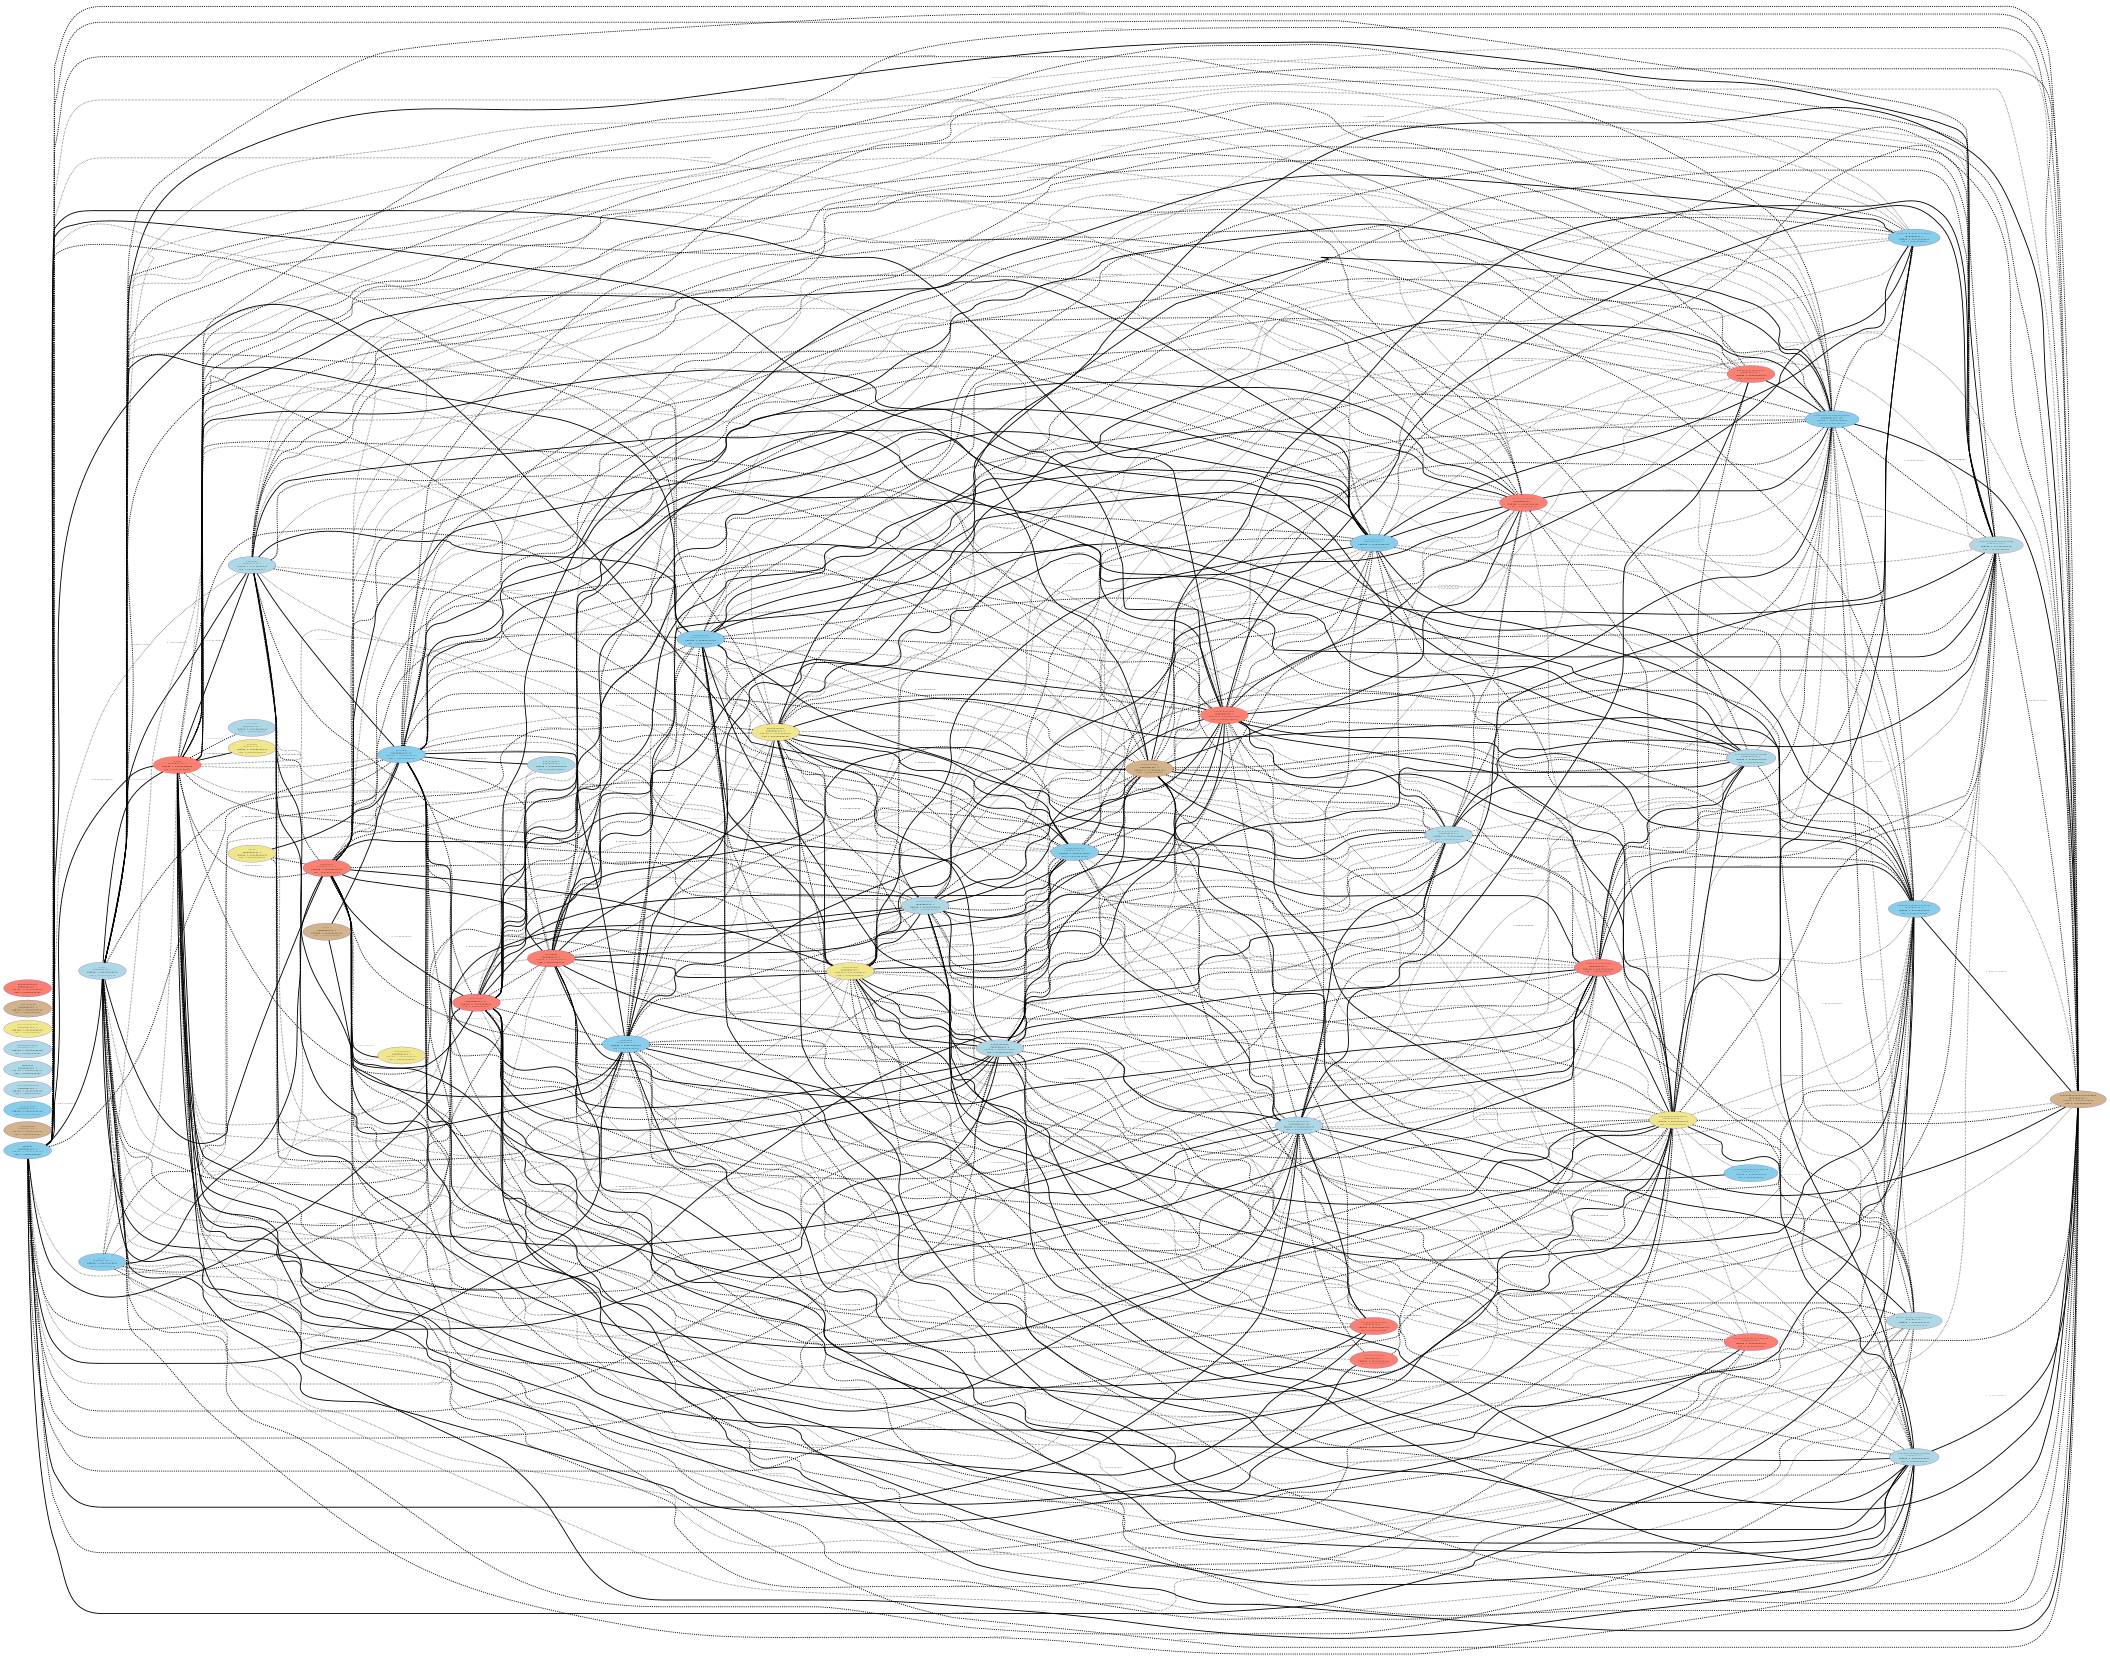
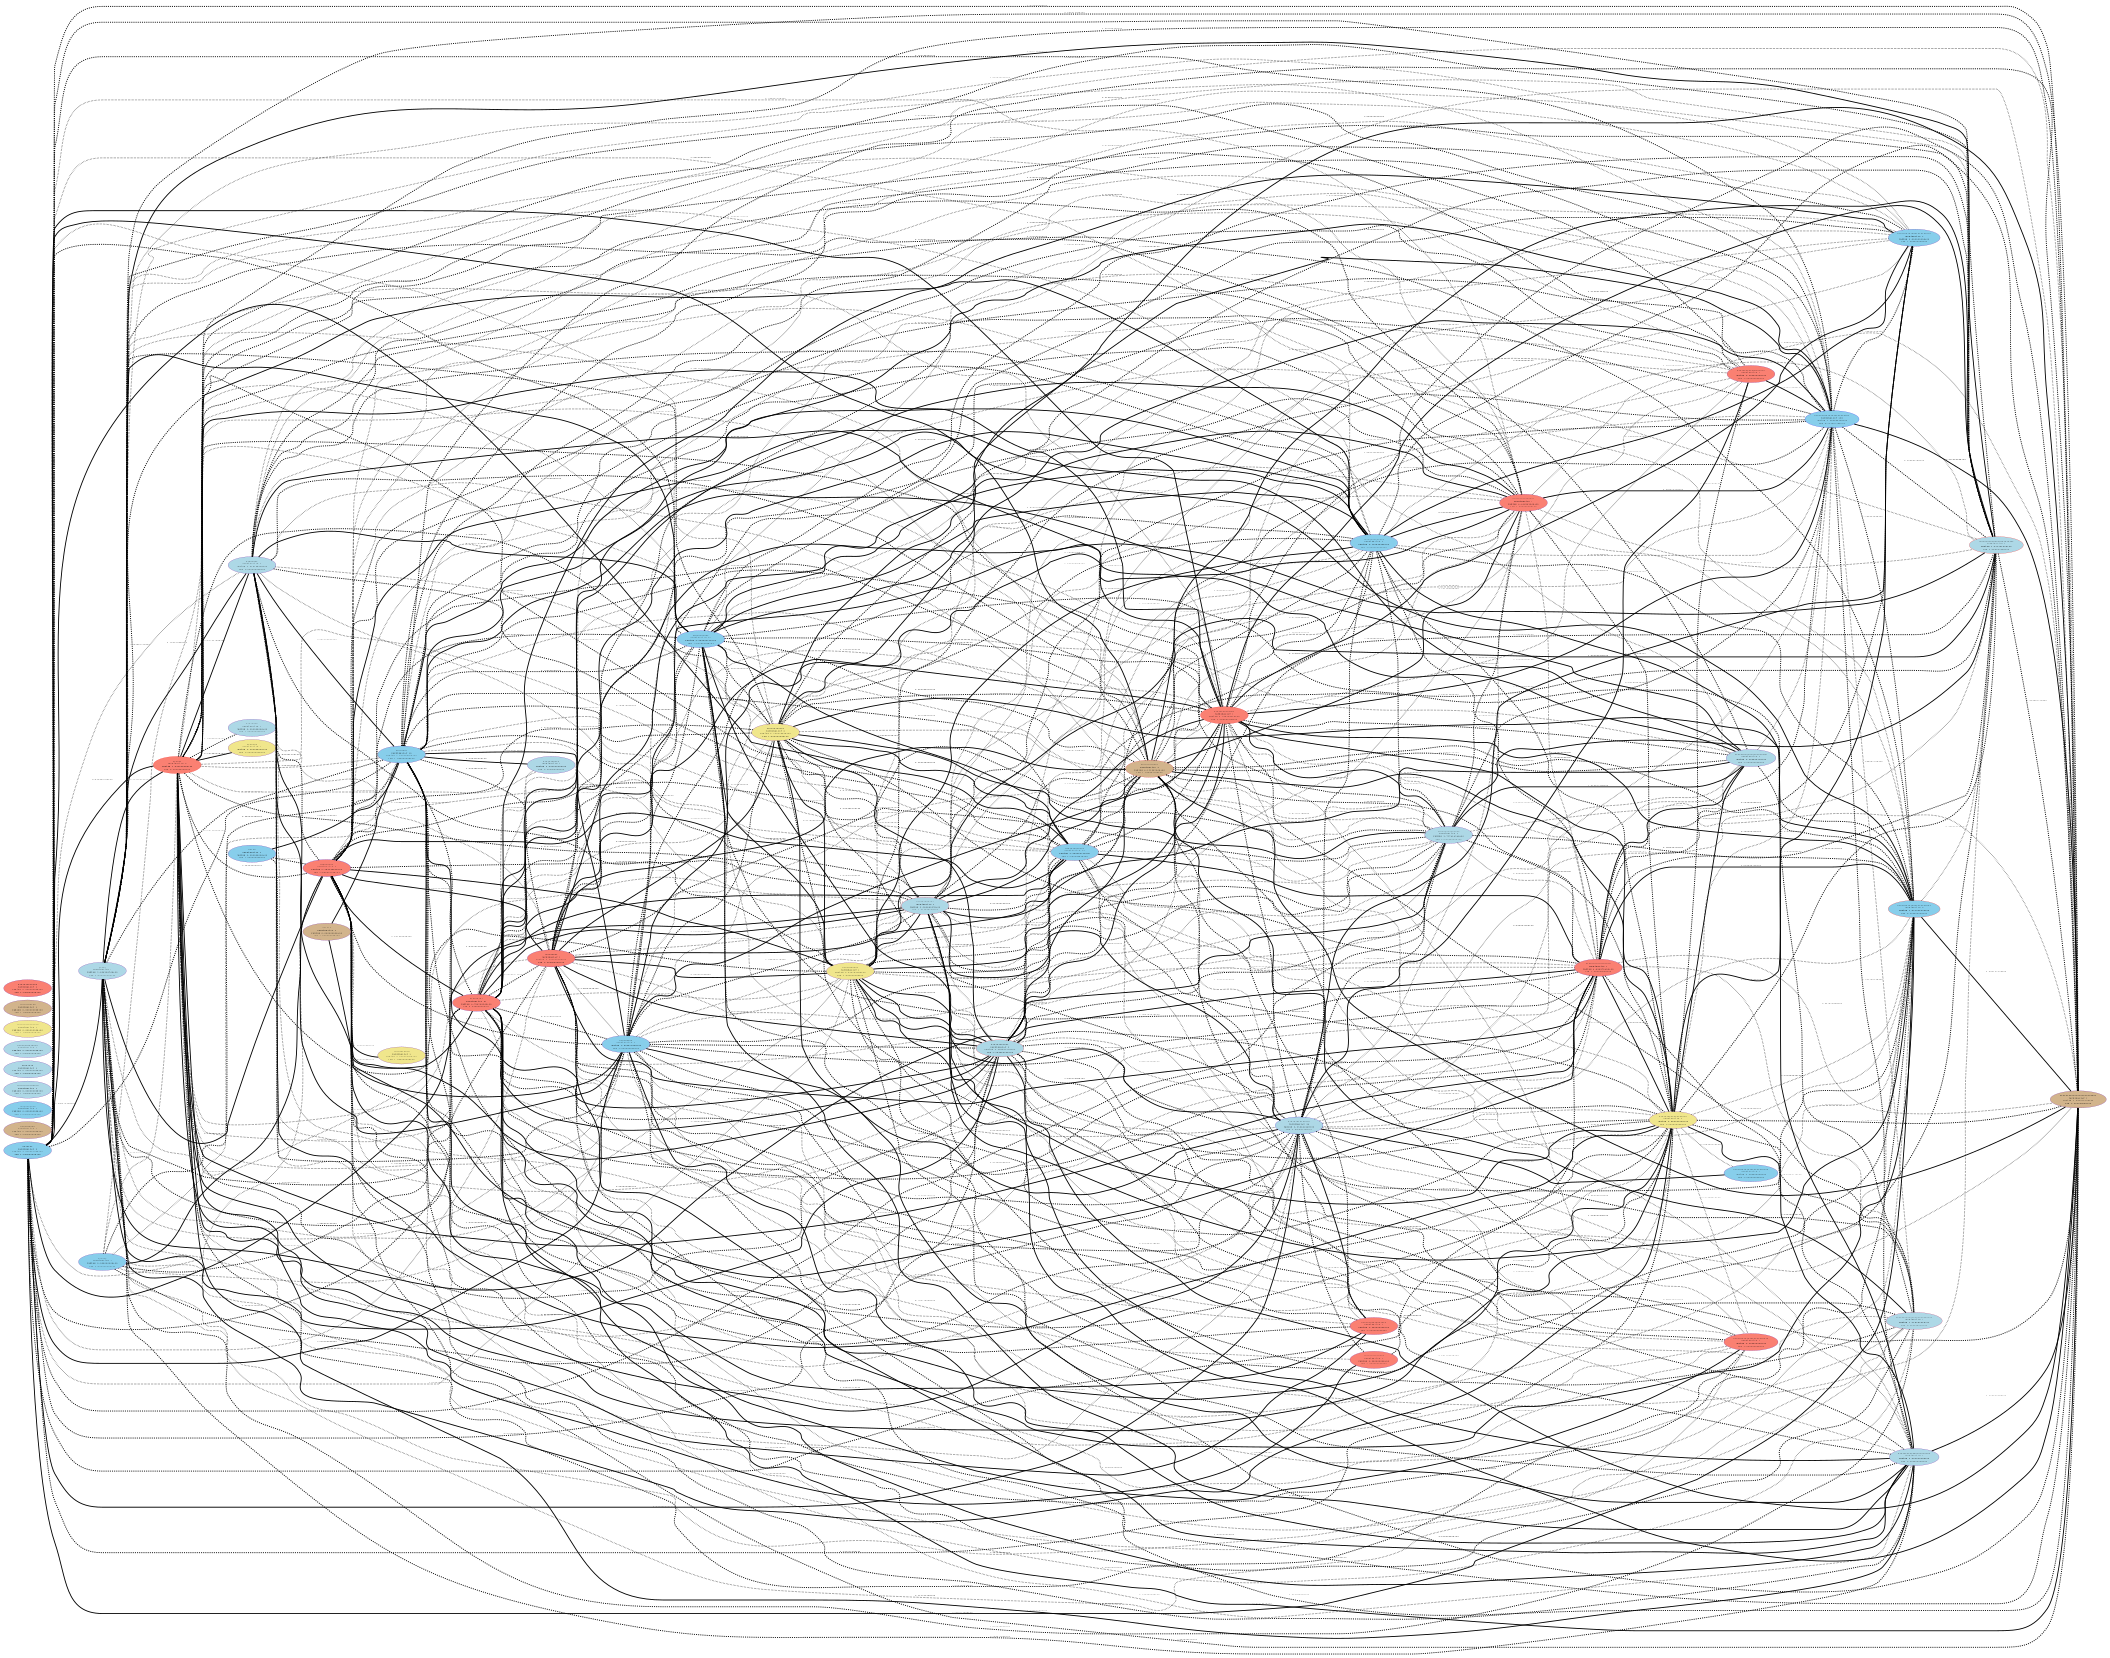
(252, 854) -> (252, 854)
